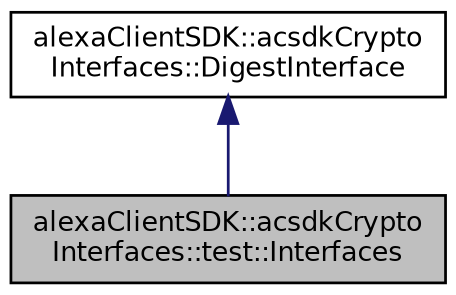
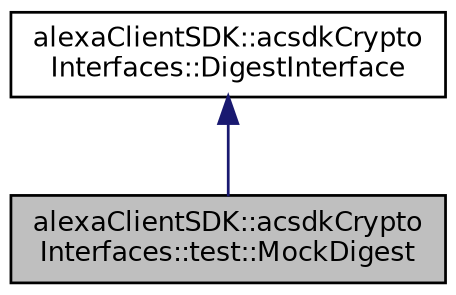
(228, 239) -> (228, 239)
